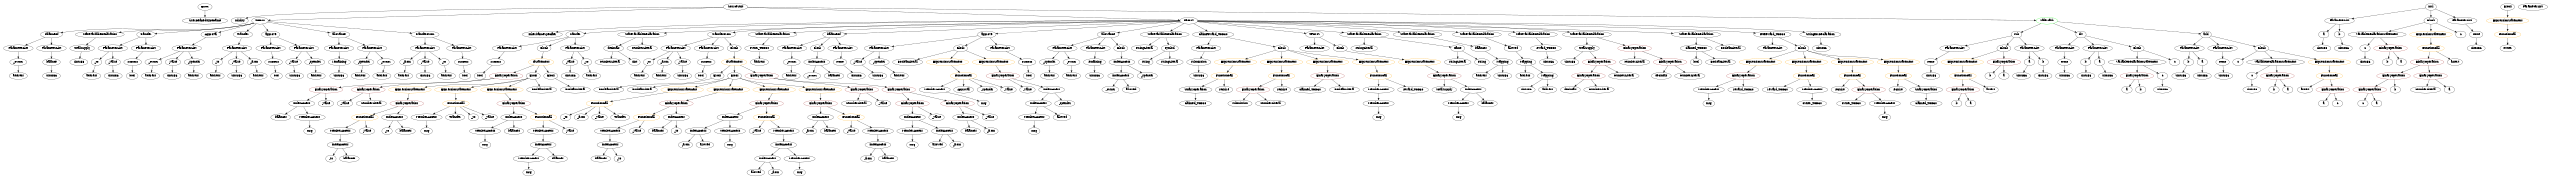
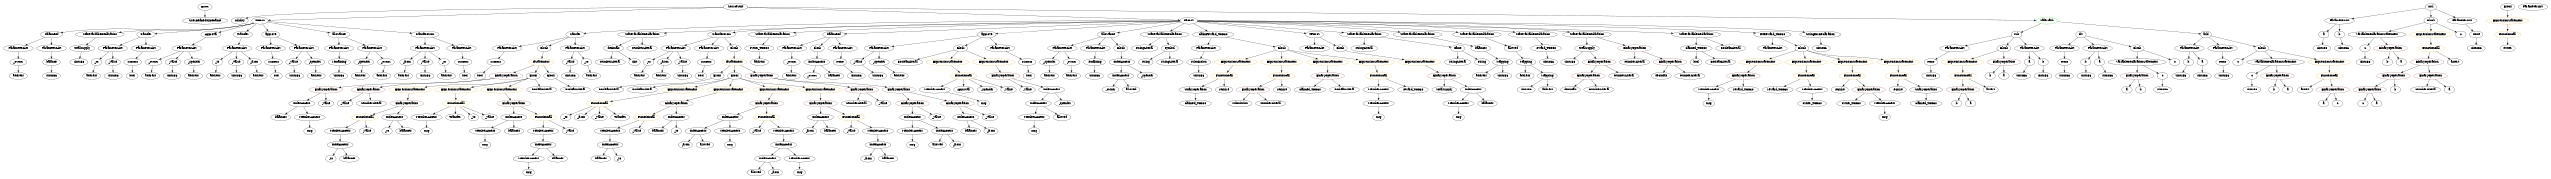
(2064, 28) -> none
(542, 34) -> none
